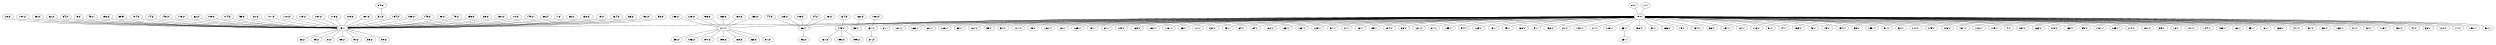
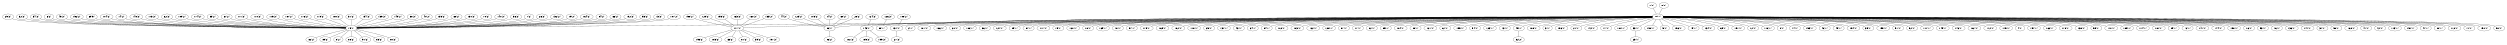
(381, 11) -> (477, 25)
none -> (843, 17)
(1640, 17) -> (1658, 17)
(1198, 28) -> none
(692, 40) -> none
none -> (1519, 40)
